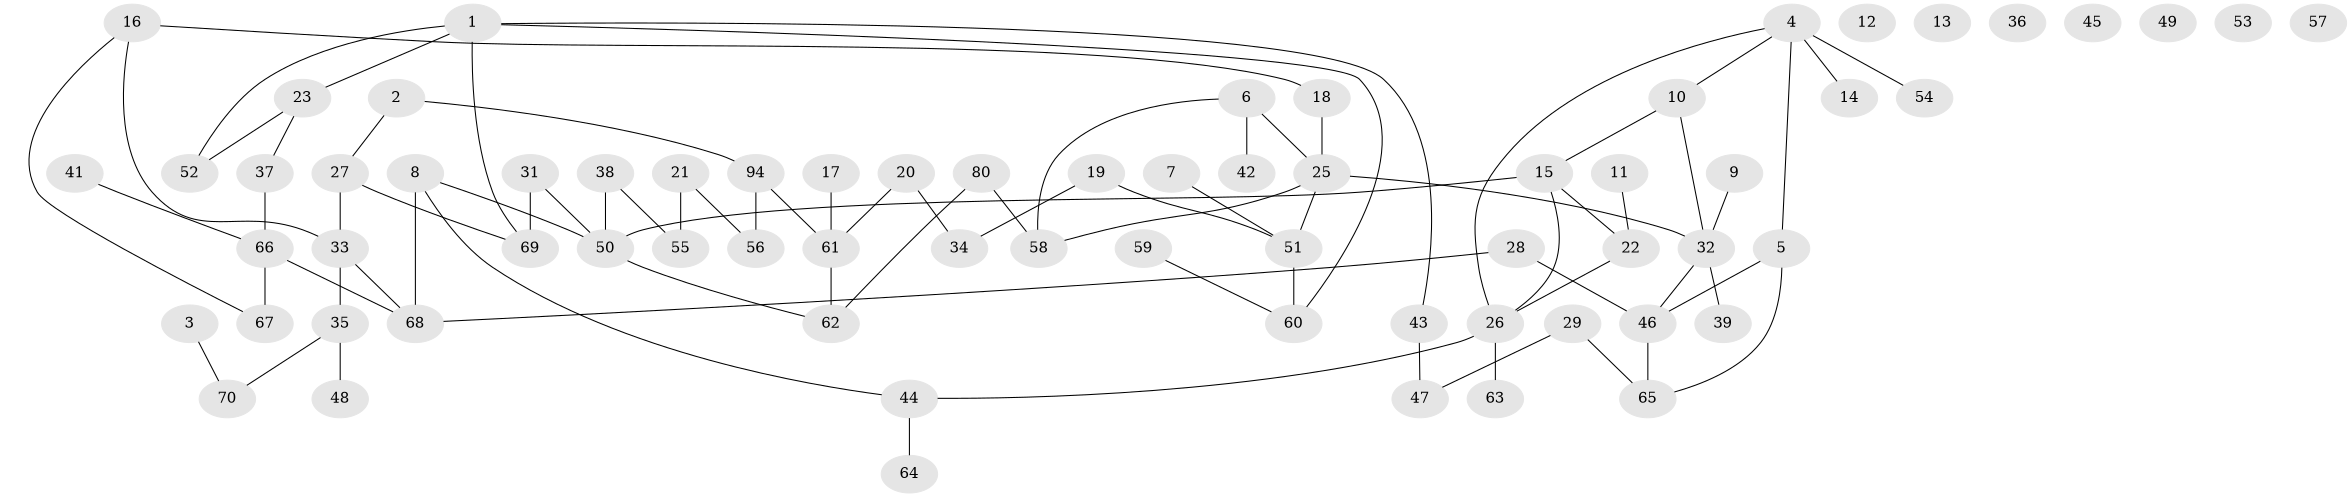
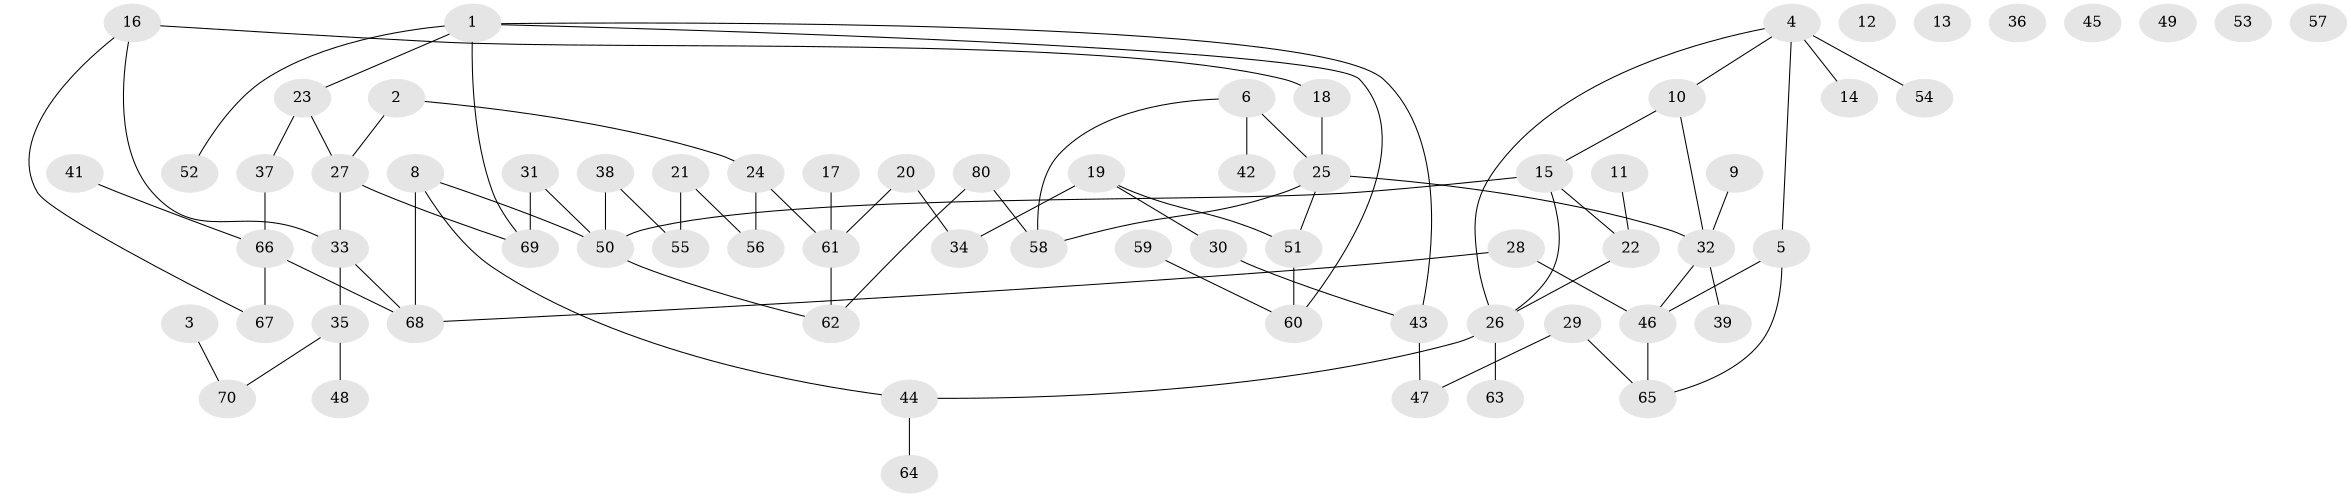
(246, 136) -> (321, 136)
(756, 173) -> (756, 173)
(1172, 173) -> none
none -> (1219, 249)
